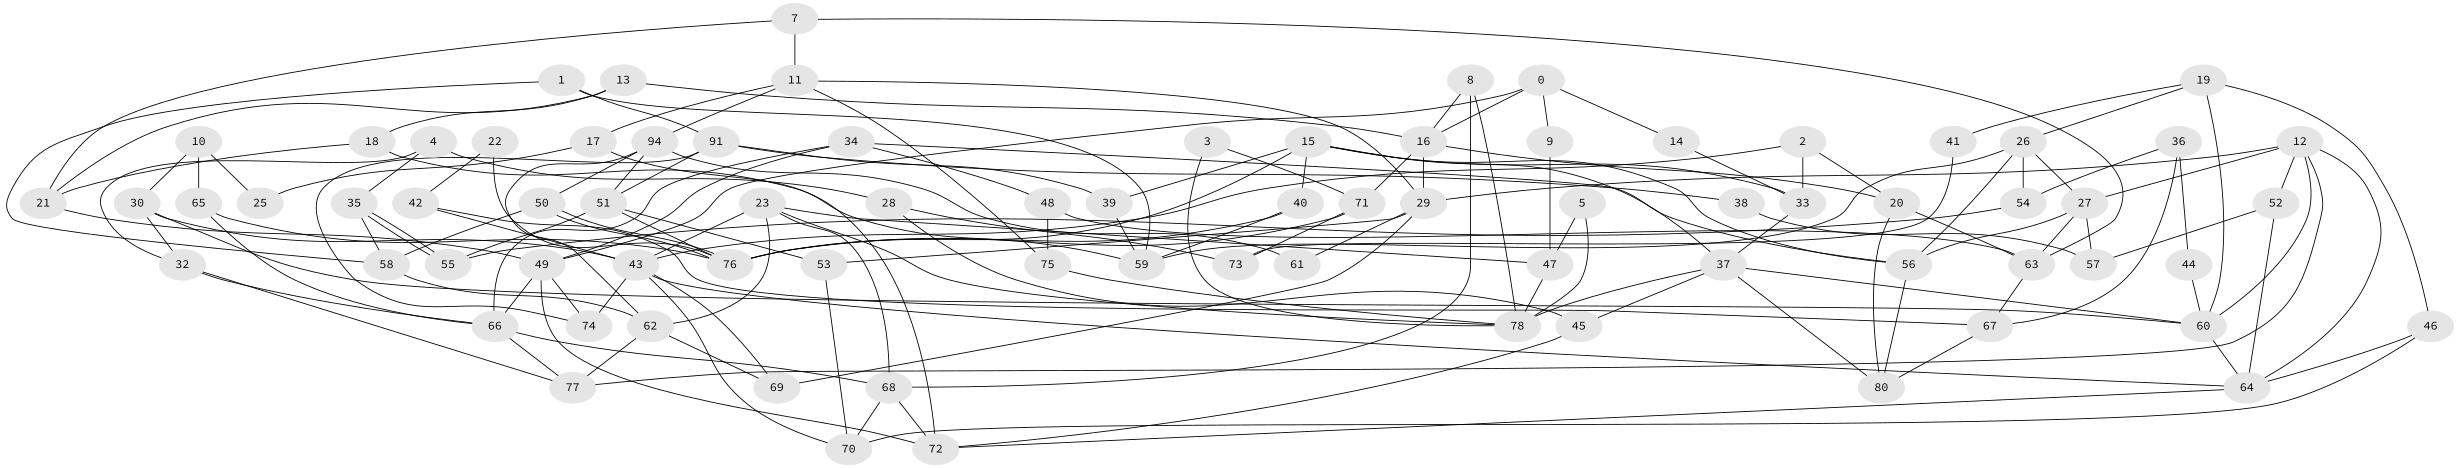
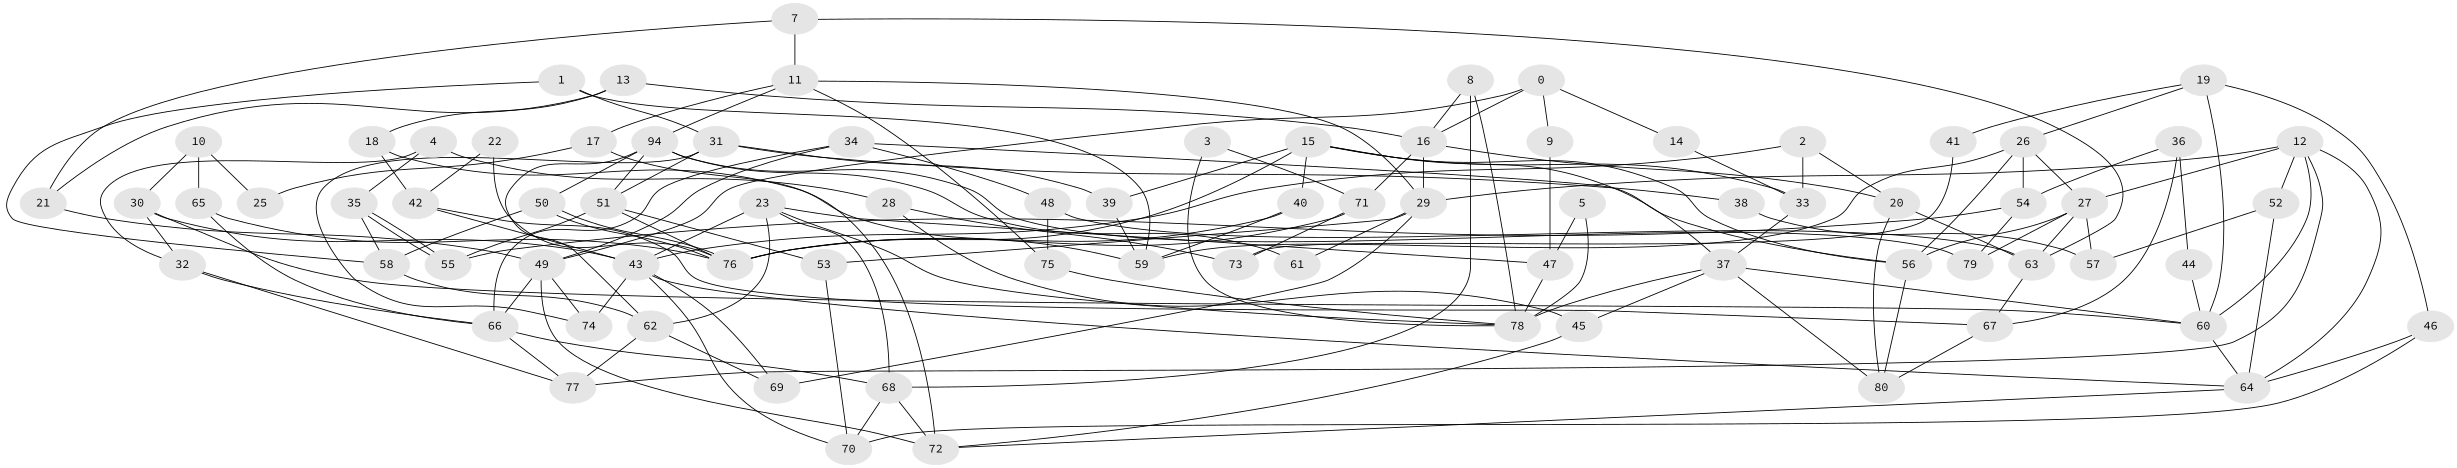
(716, 142) -> (716, 142)
(248, 155) -> (397, 177)
none -> (1970, 265)
